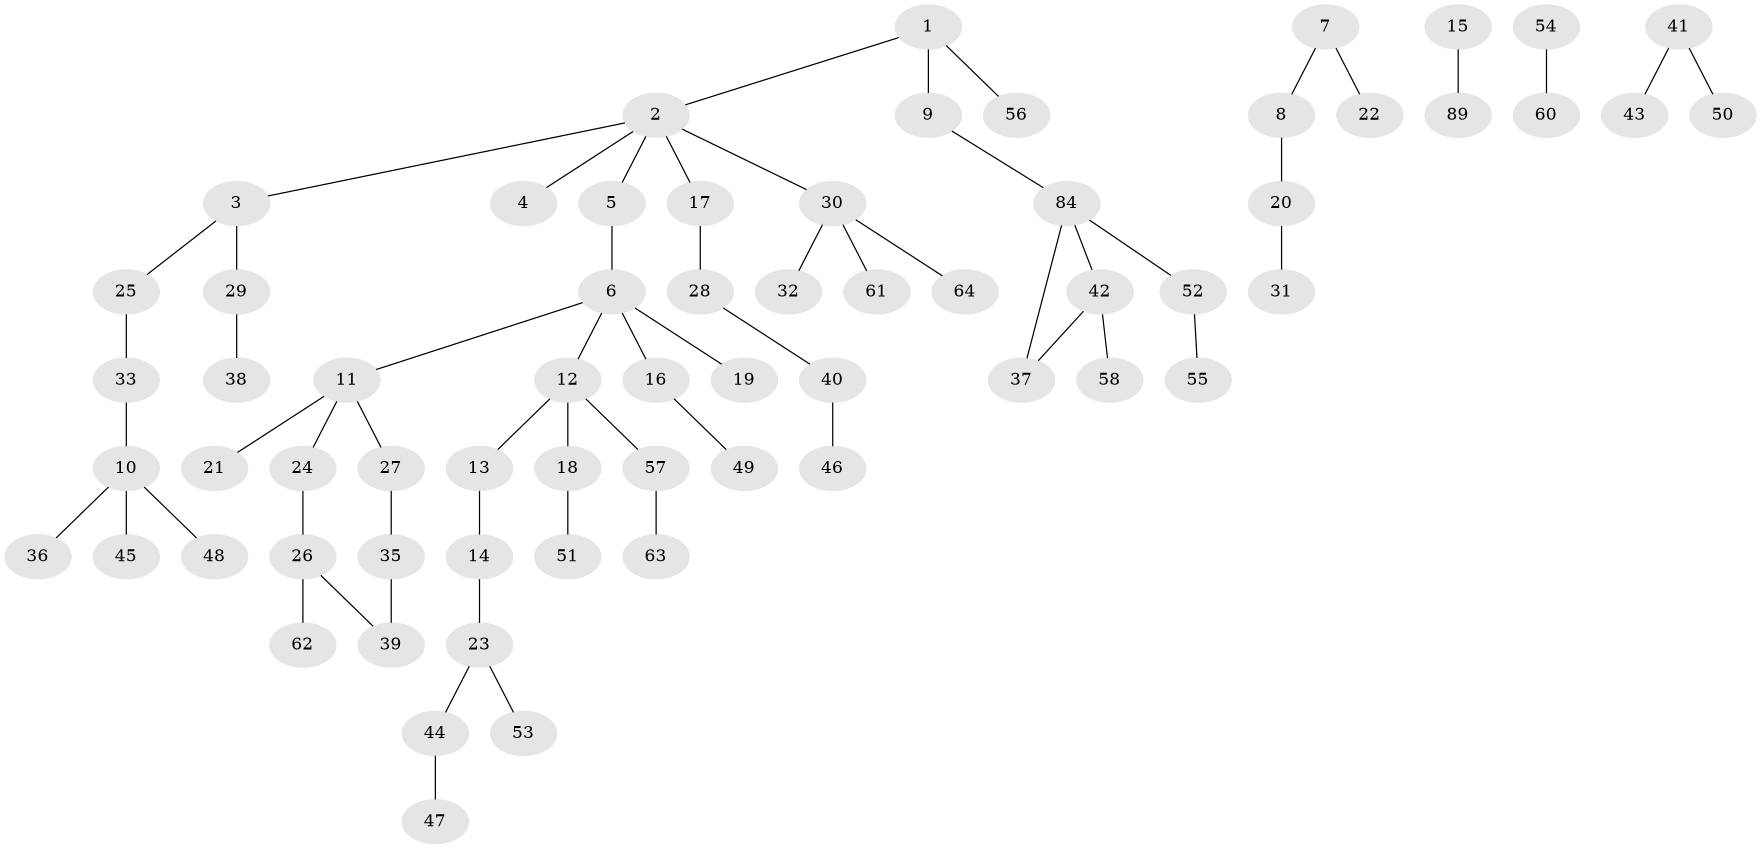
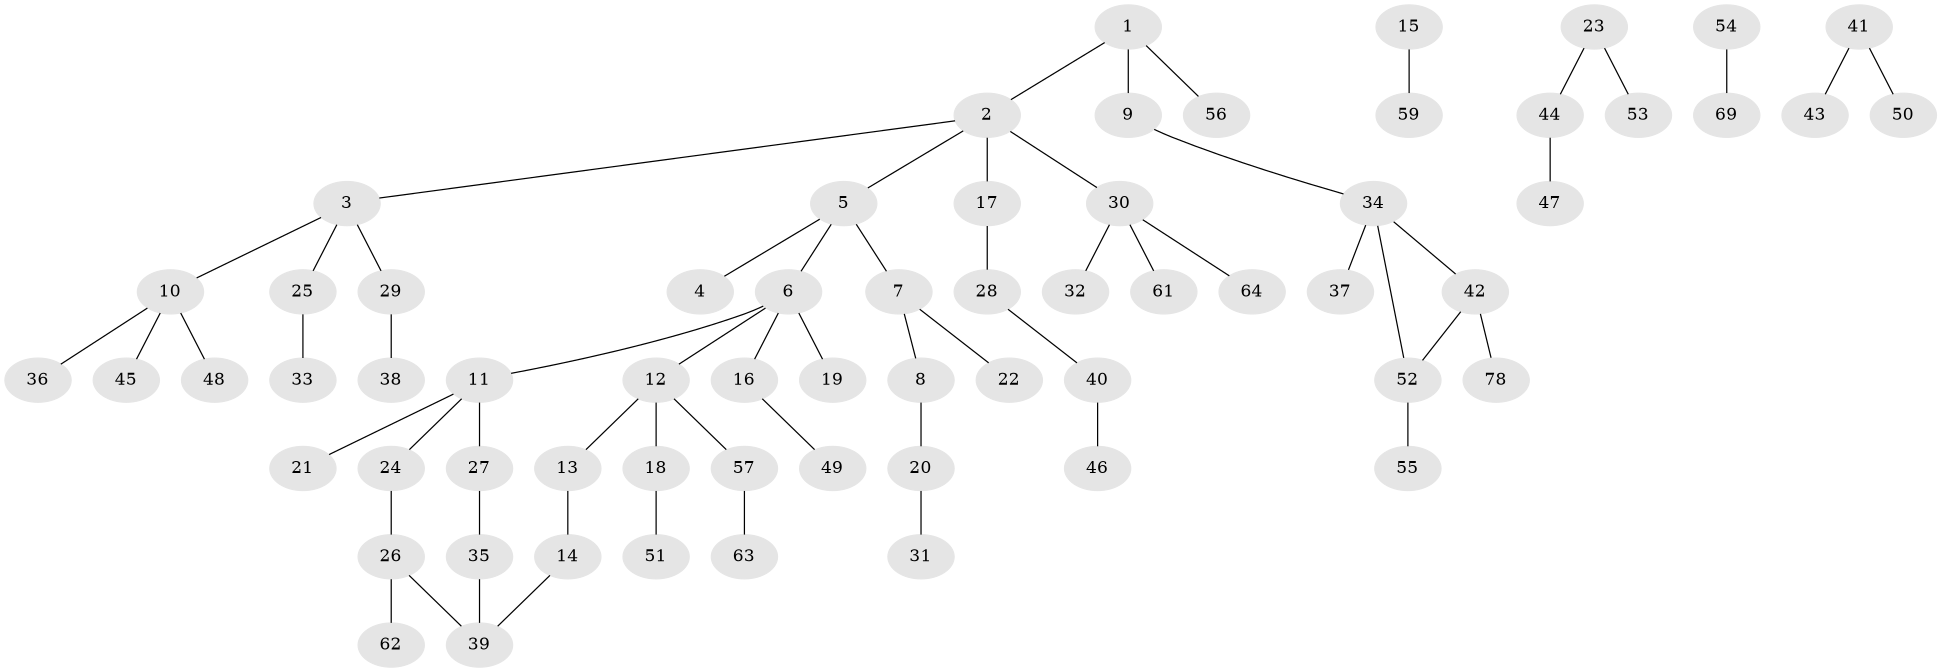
(1458, 115) -> (1409, 115)
(1546, 115) -> (1727, 115)
(590, 160) -> (772, 248)
(1067, 204) -> (1374, 204)
none -> (871, 248)
(1061, 336) -> (1442, 336)
(1110, 380) -> (1496, 380)
(126, 424) -> (259, 248)
(480, 601) -> (524, 601)
